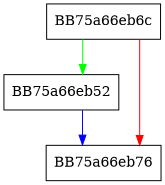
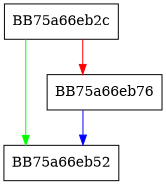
(104, 22) -> (61, 22)
(82, 123) -> (83, 123)
